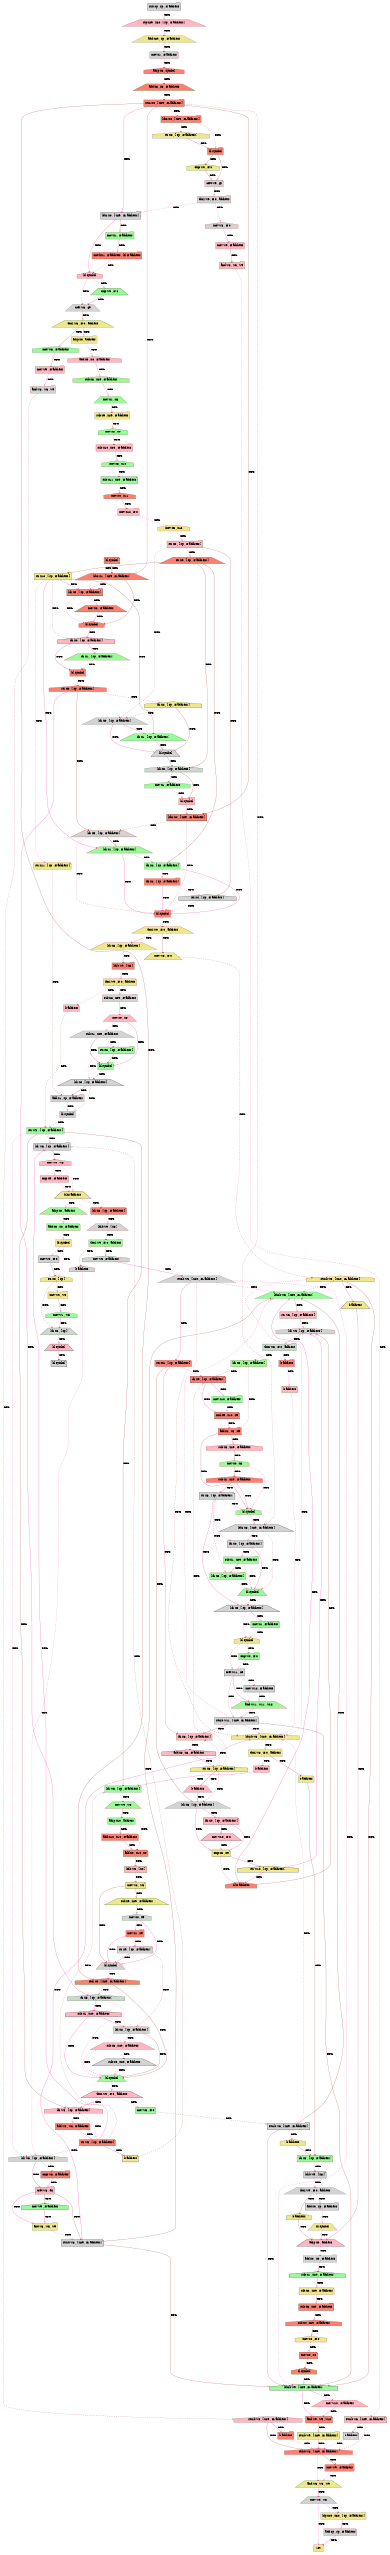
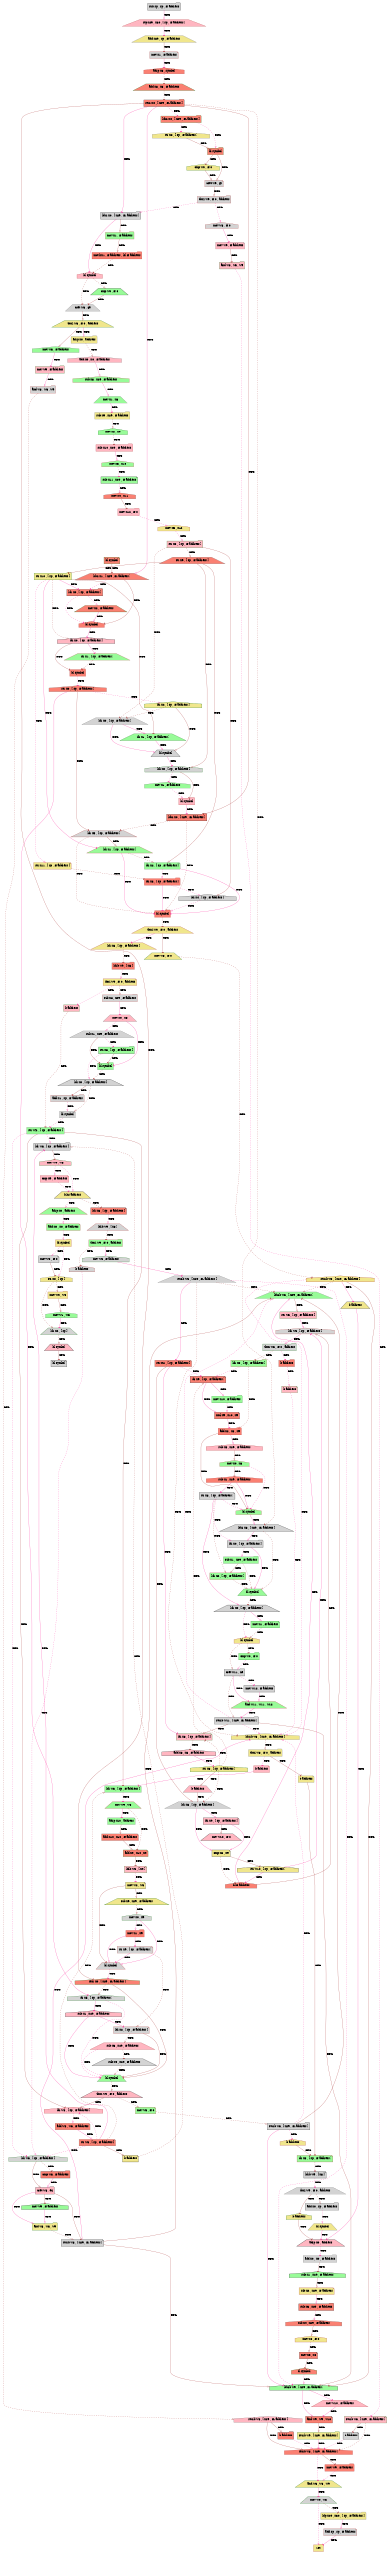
(52, 983) -> (107, 874)
(221, 1844) -> none
